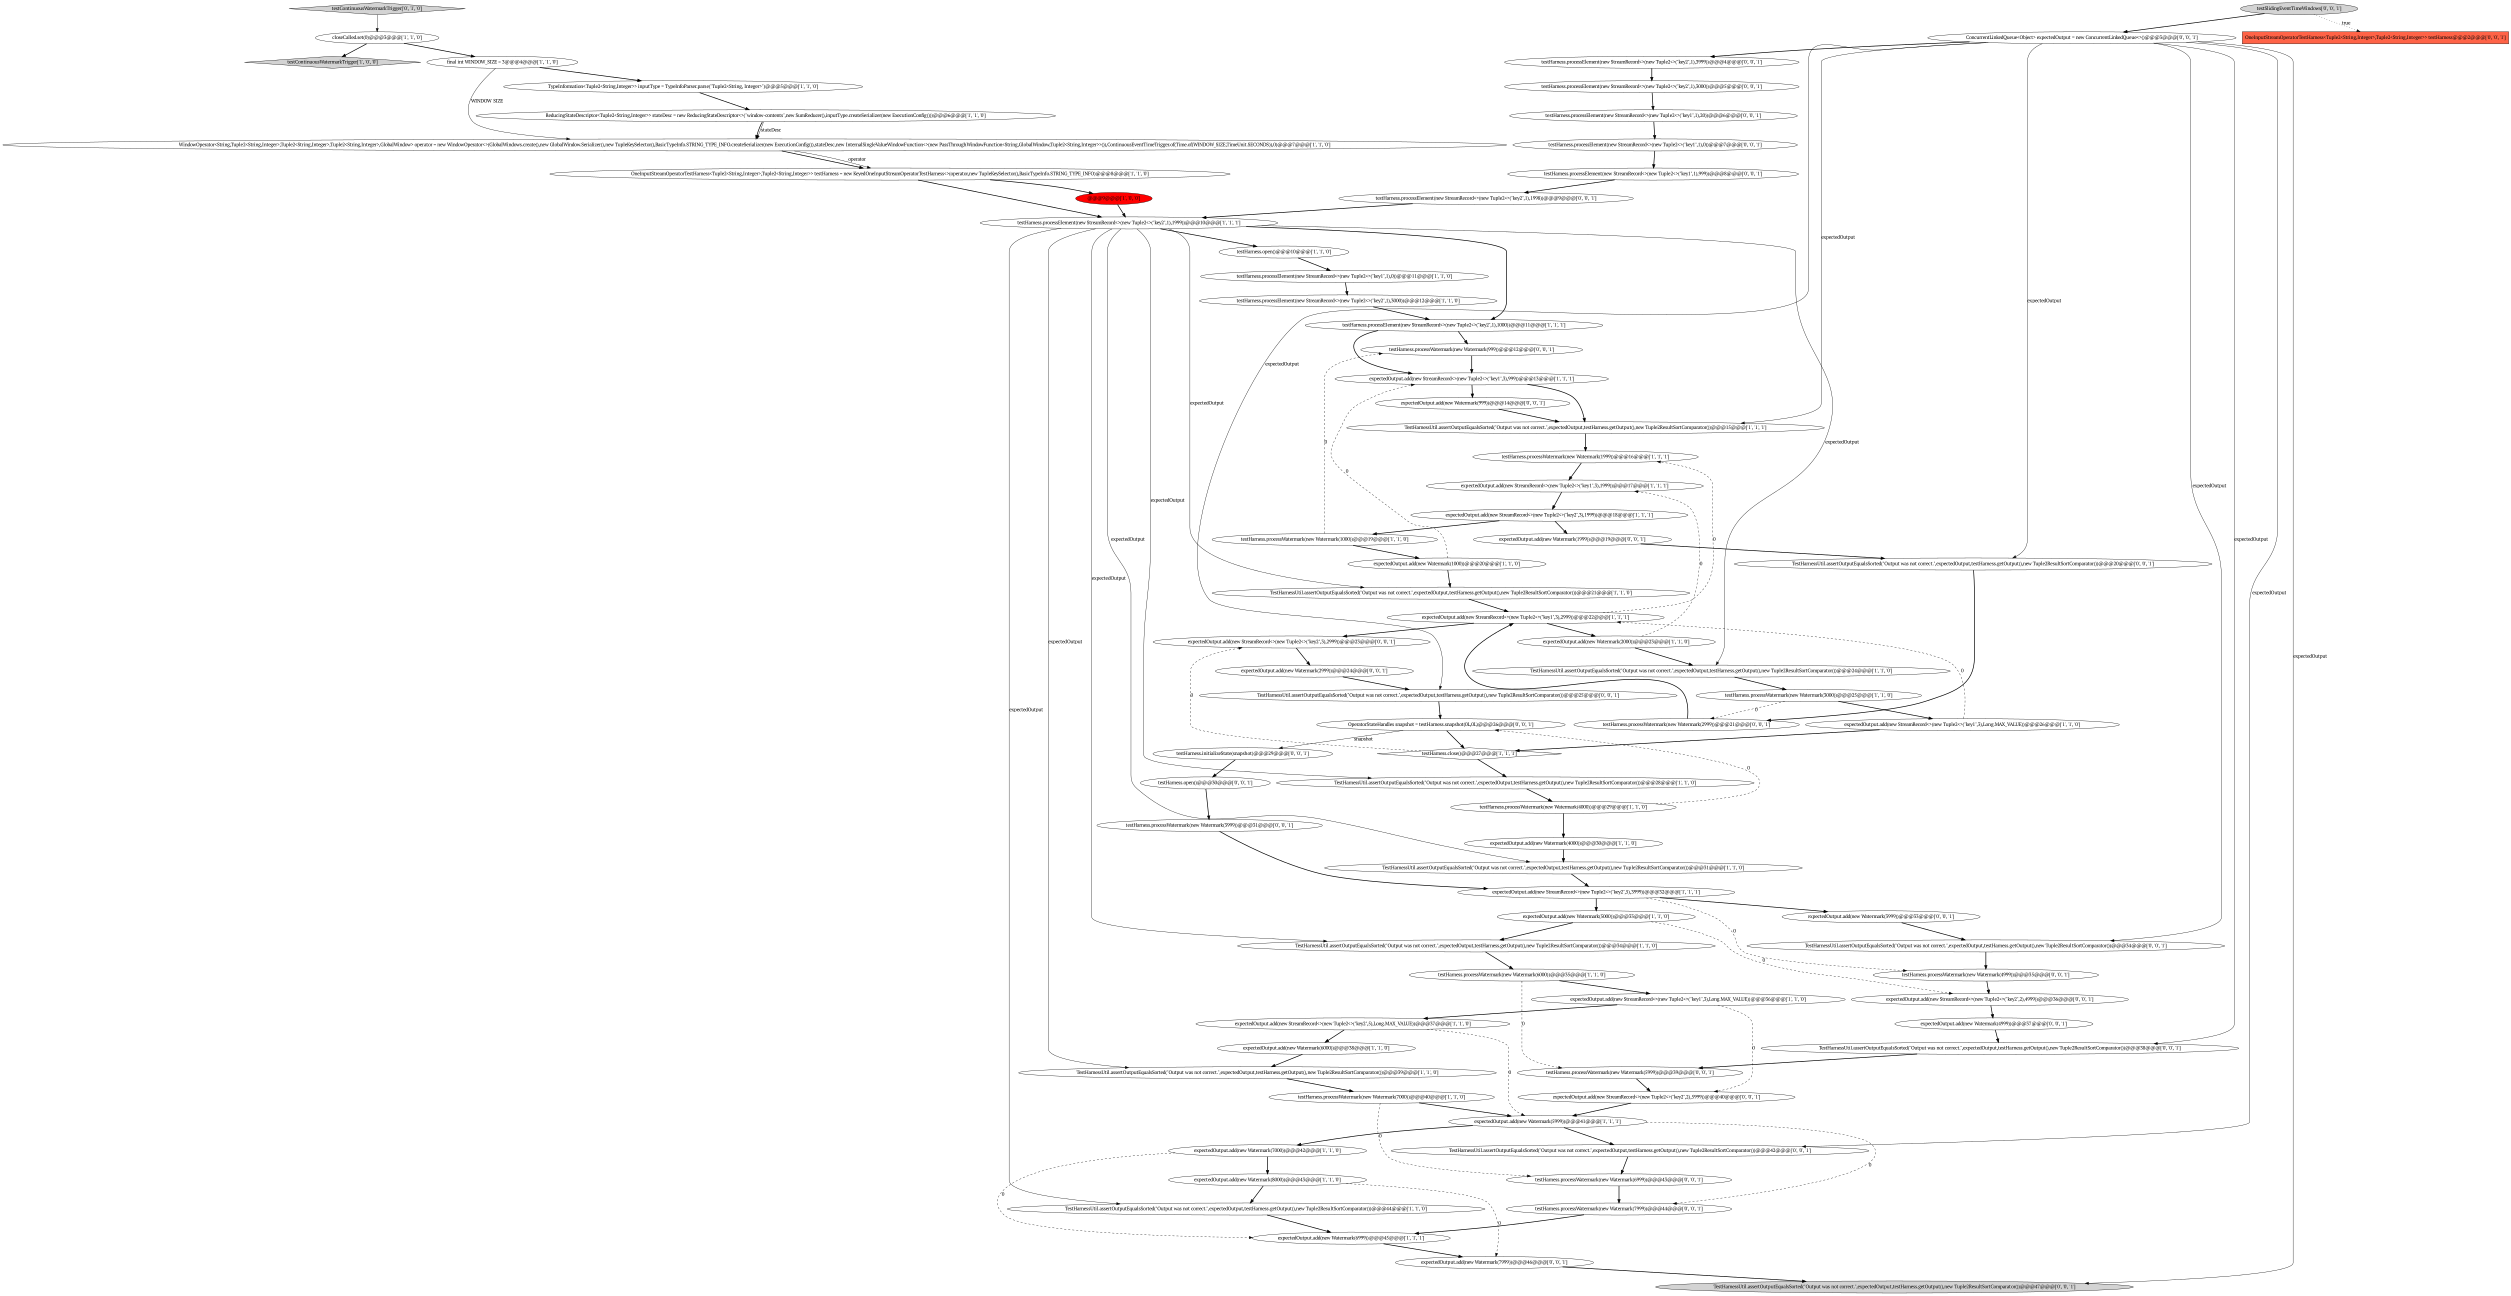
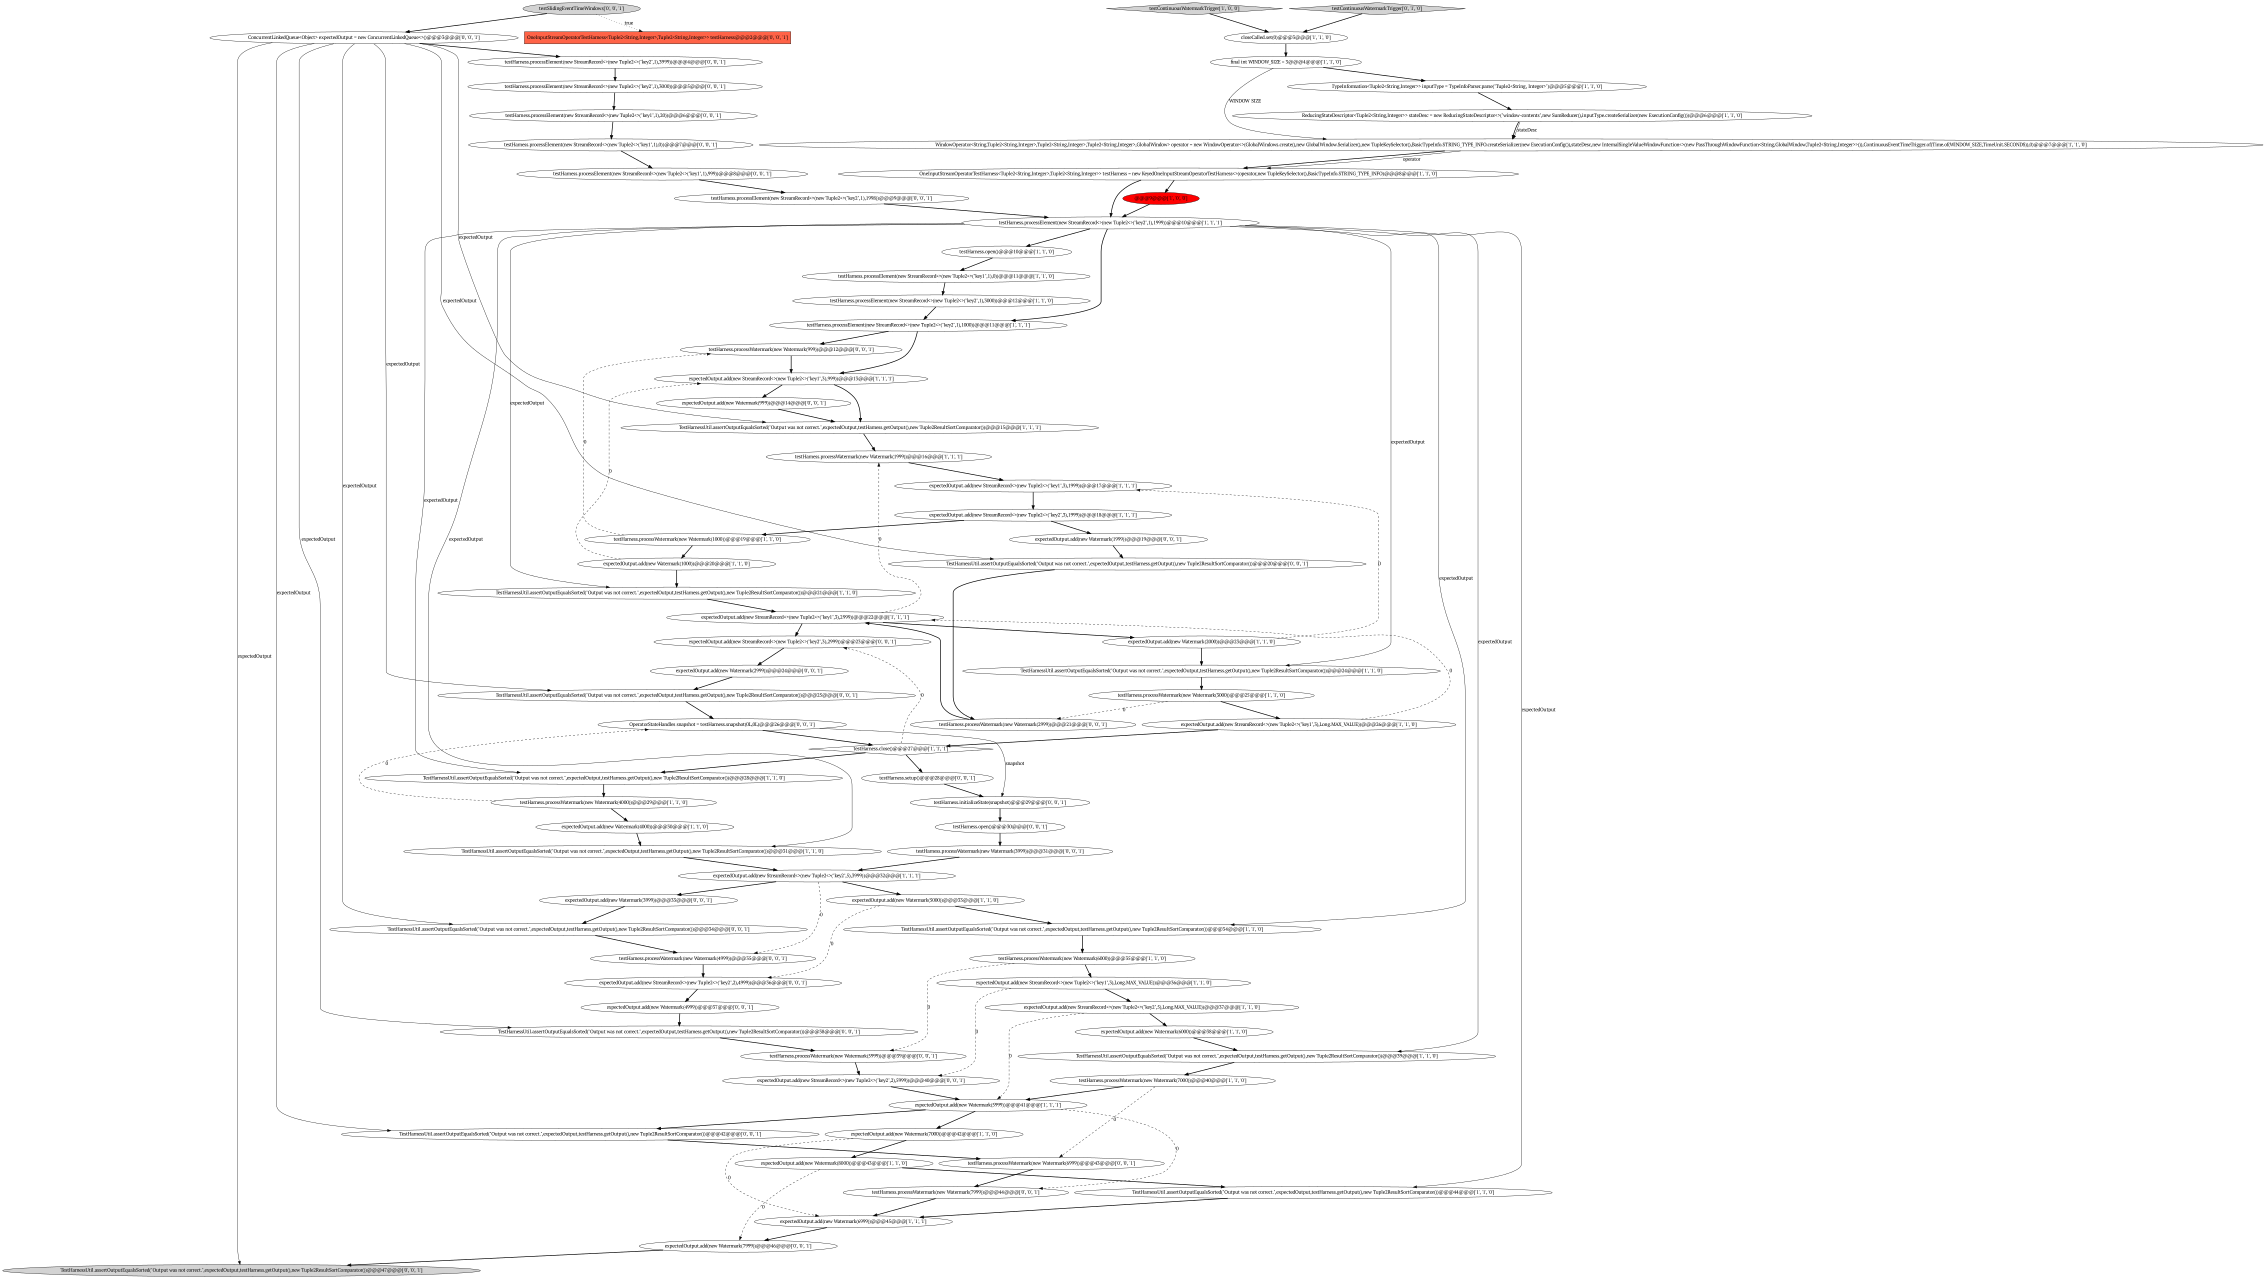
(377, 22) -> (1334, 22)
(356, 50) -> (1237, 22)
none -> (927, 778)
